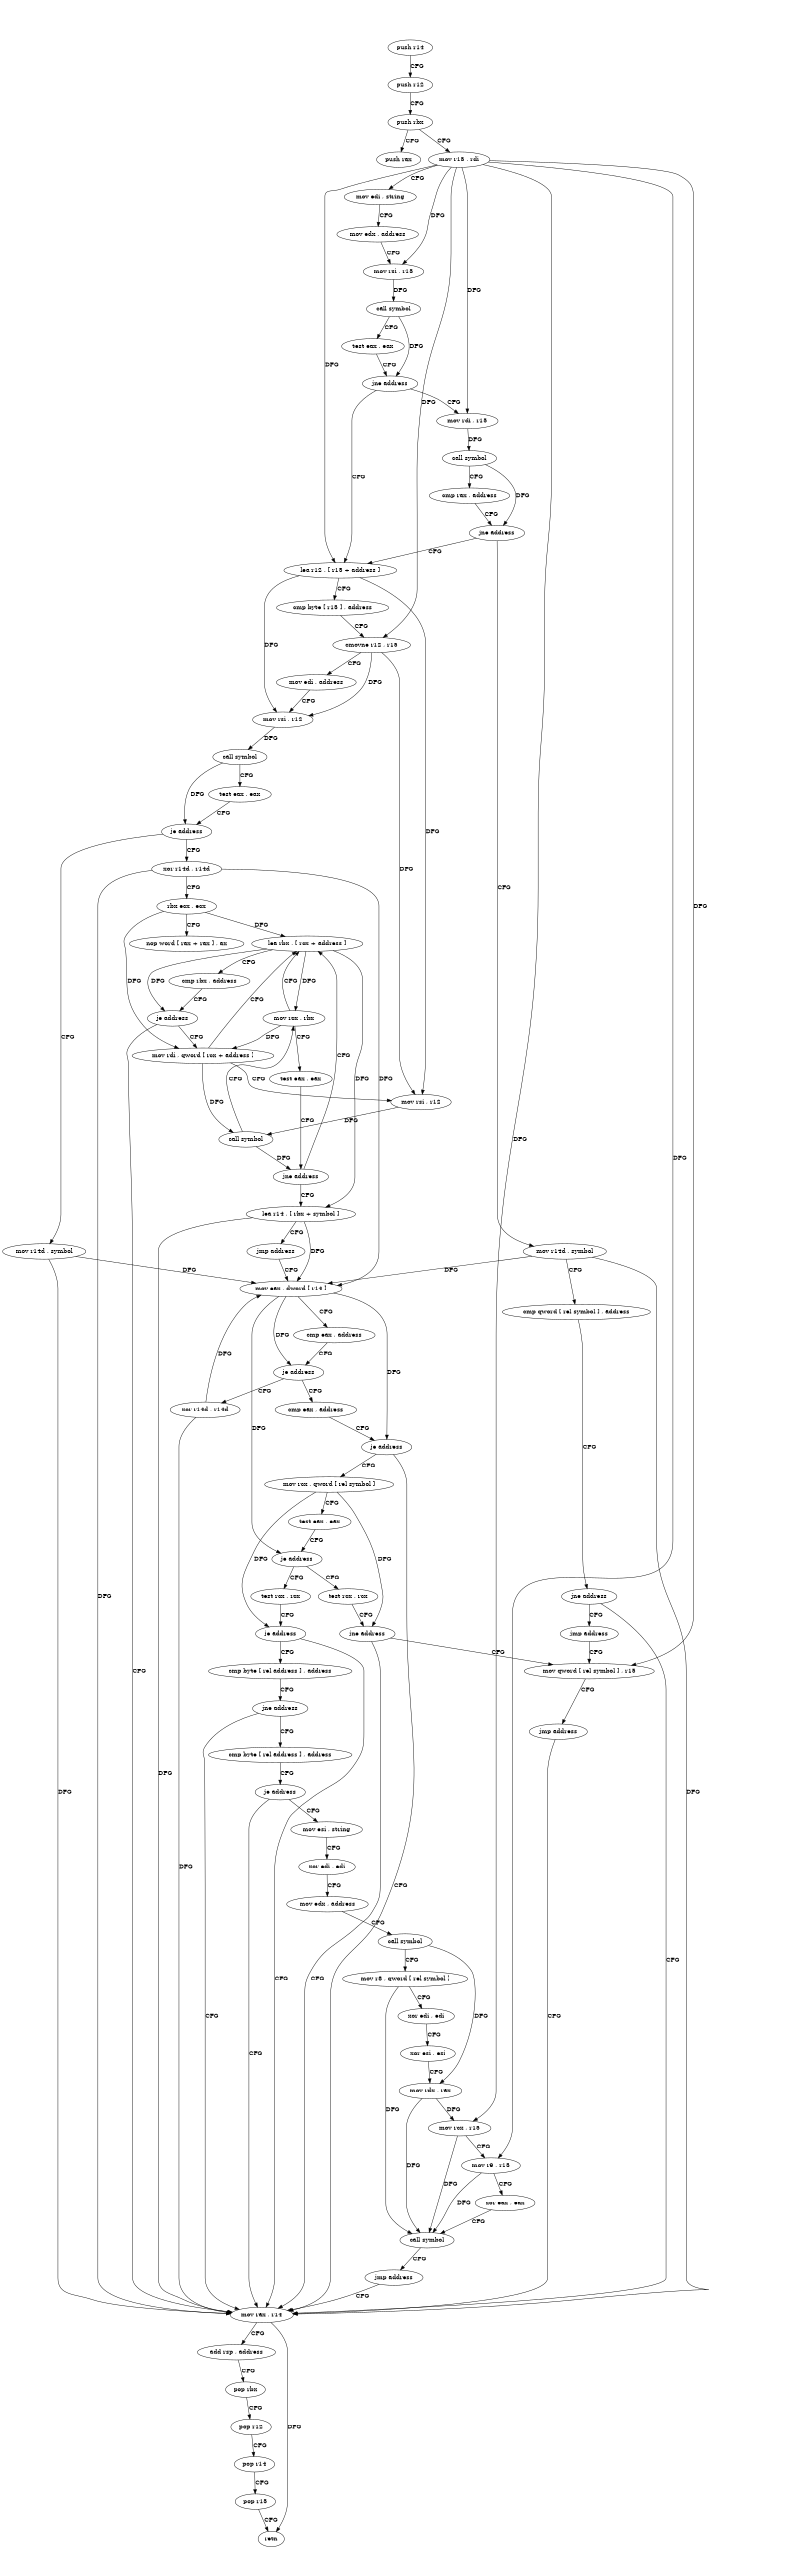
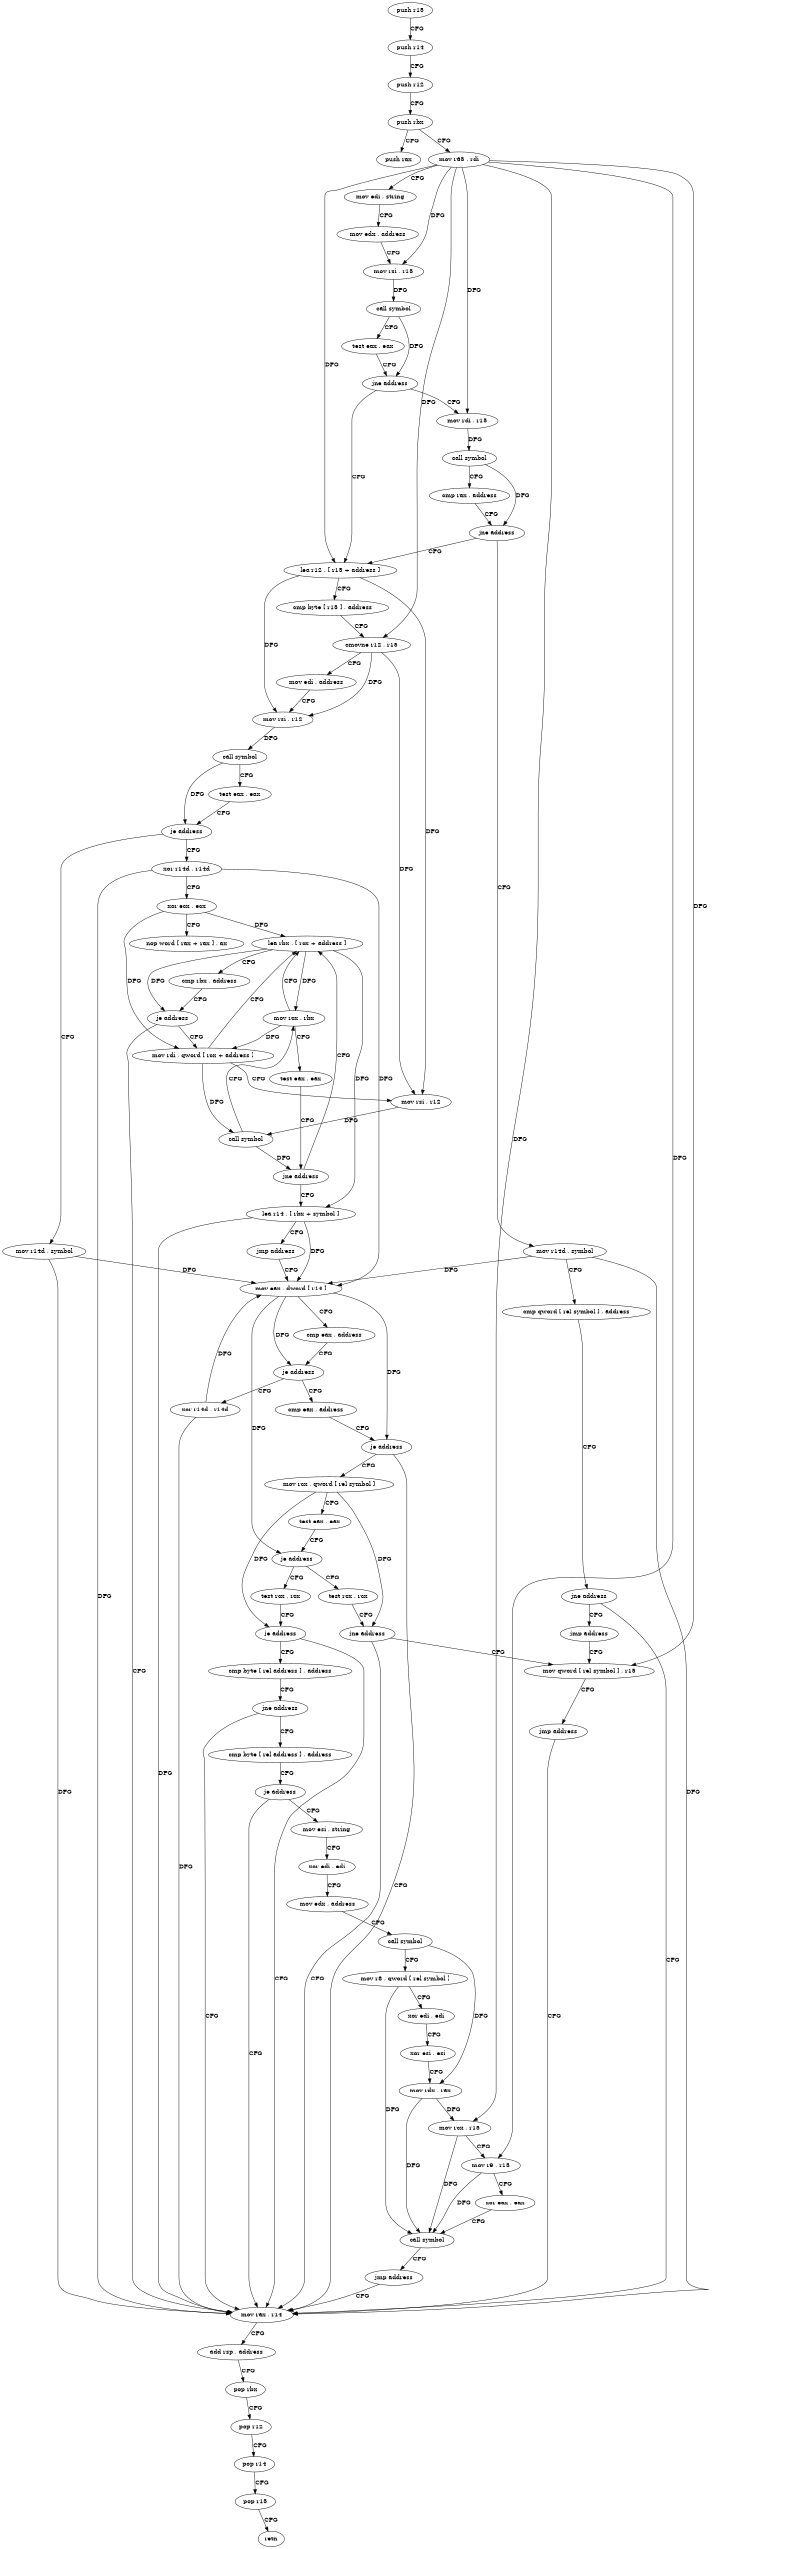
none -> (410, 10)
(459, 160) -> (459, 160)
(187, 906) -> (187, 906)
(288, 2424) -> none
